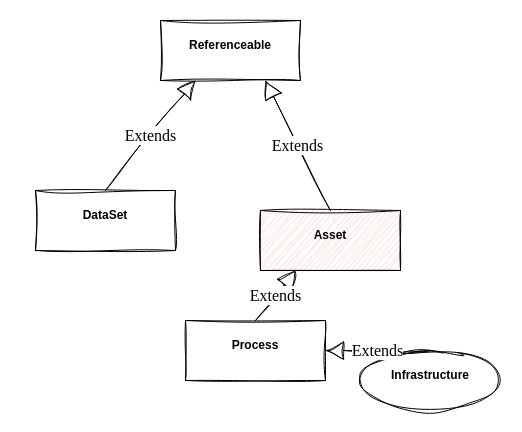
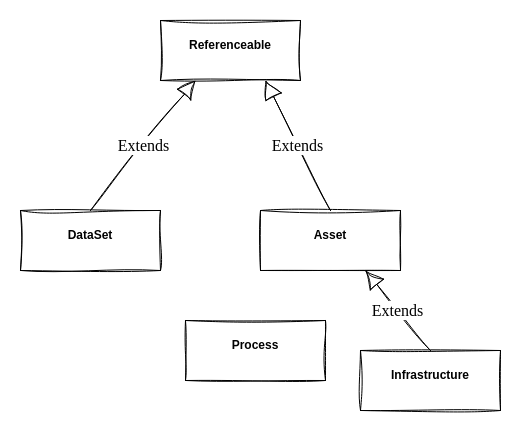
(106, 221) -> (91, 241)
(331, 241) -> (331, 241)
(271, 301) -> none
(351, 351) -> (402, 316)
(431, 381) -> (431, 381)
